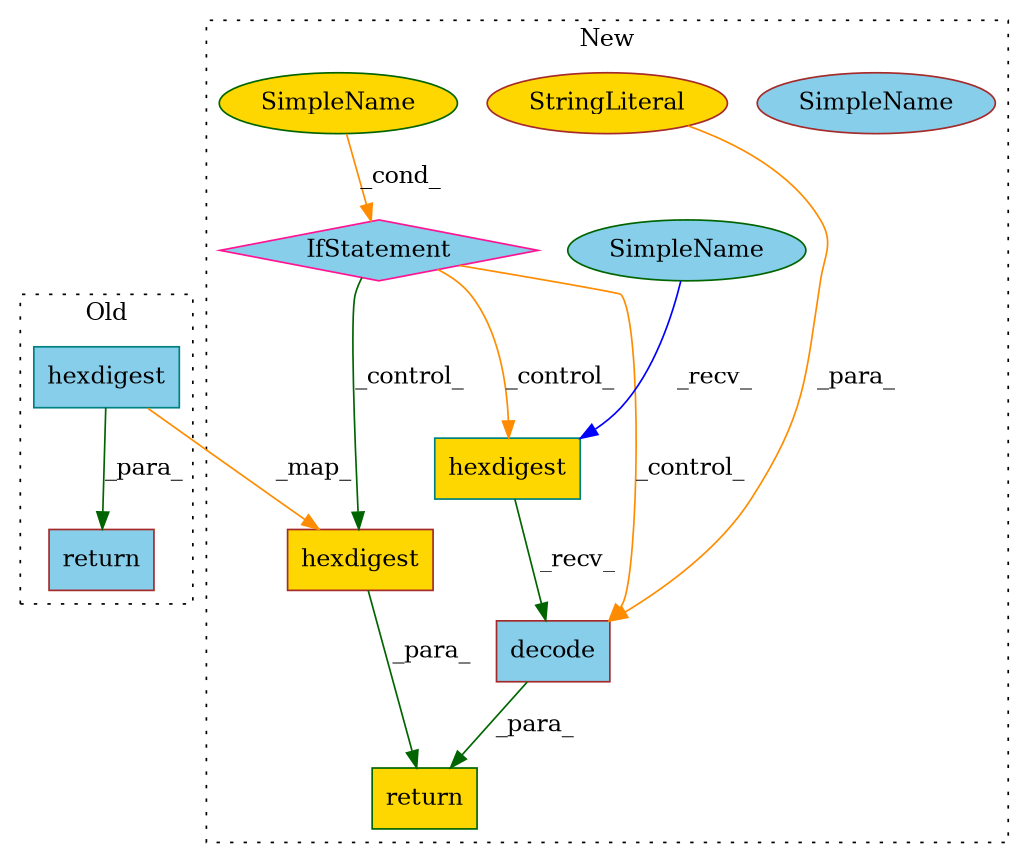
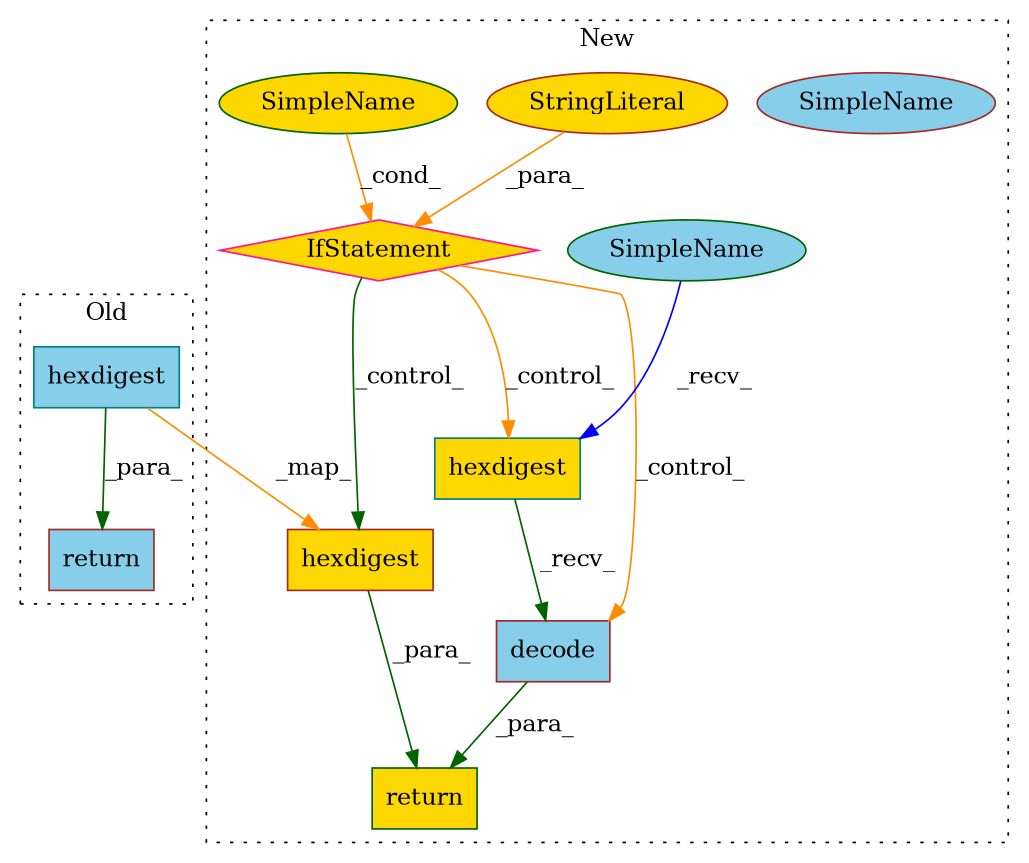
(379, 250) -> (379, 250)
(807, 367) -> (497, 175)
